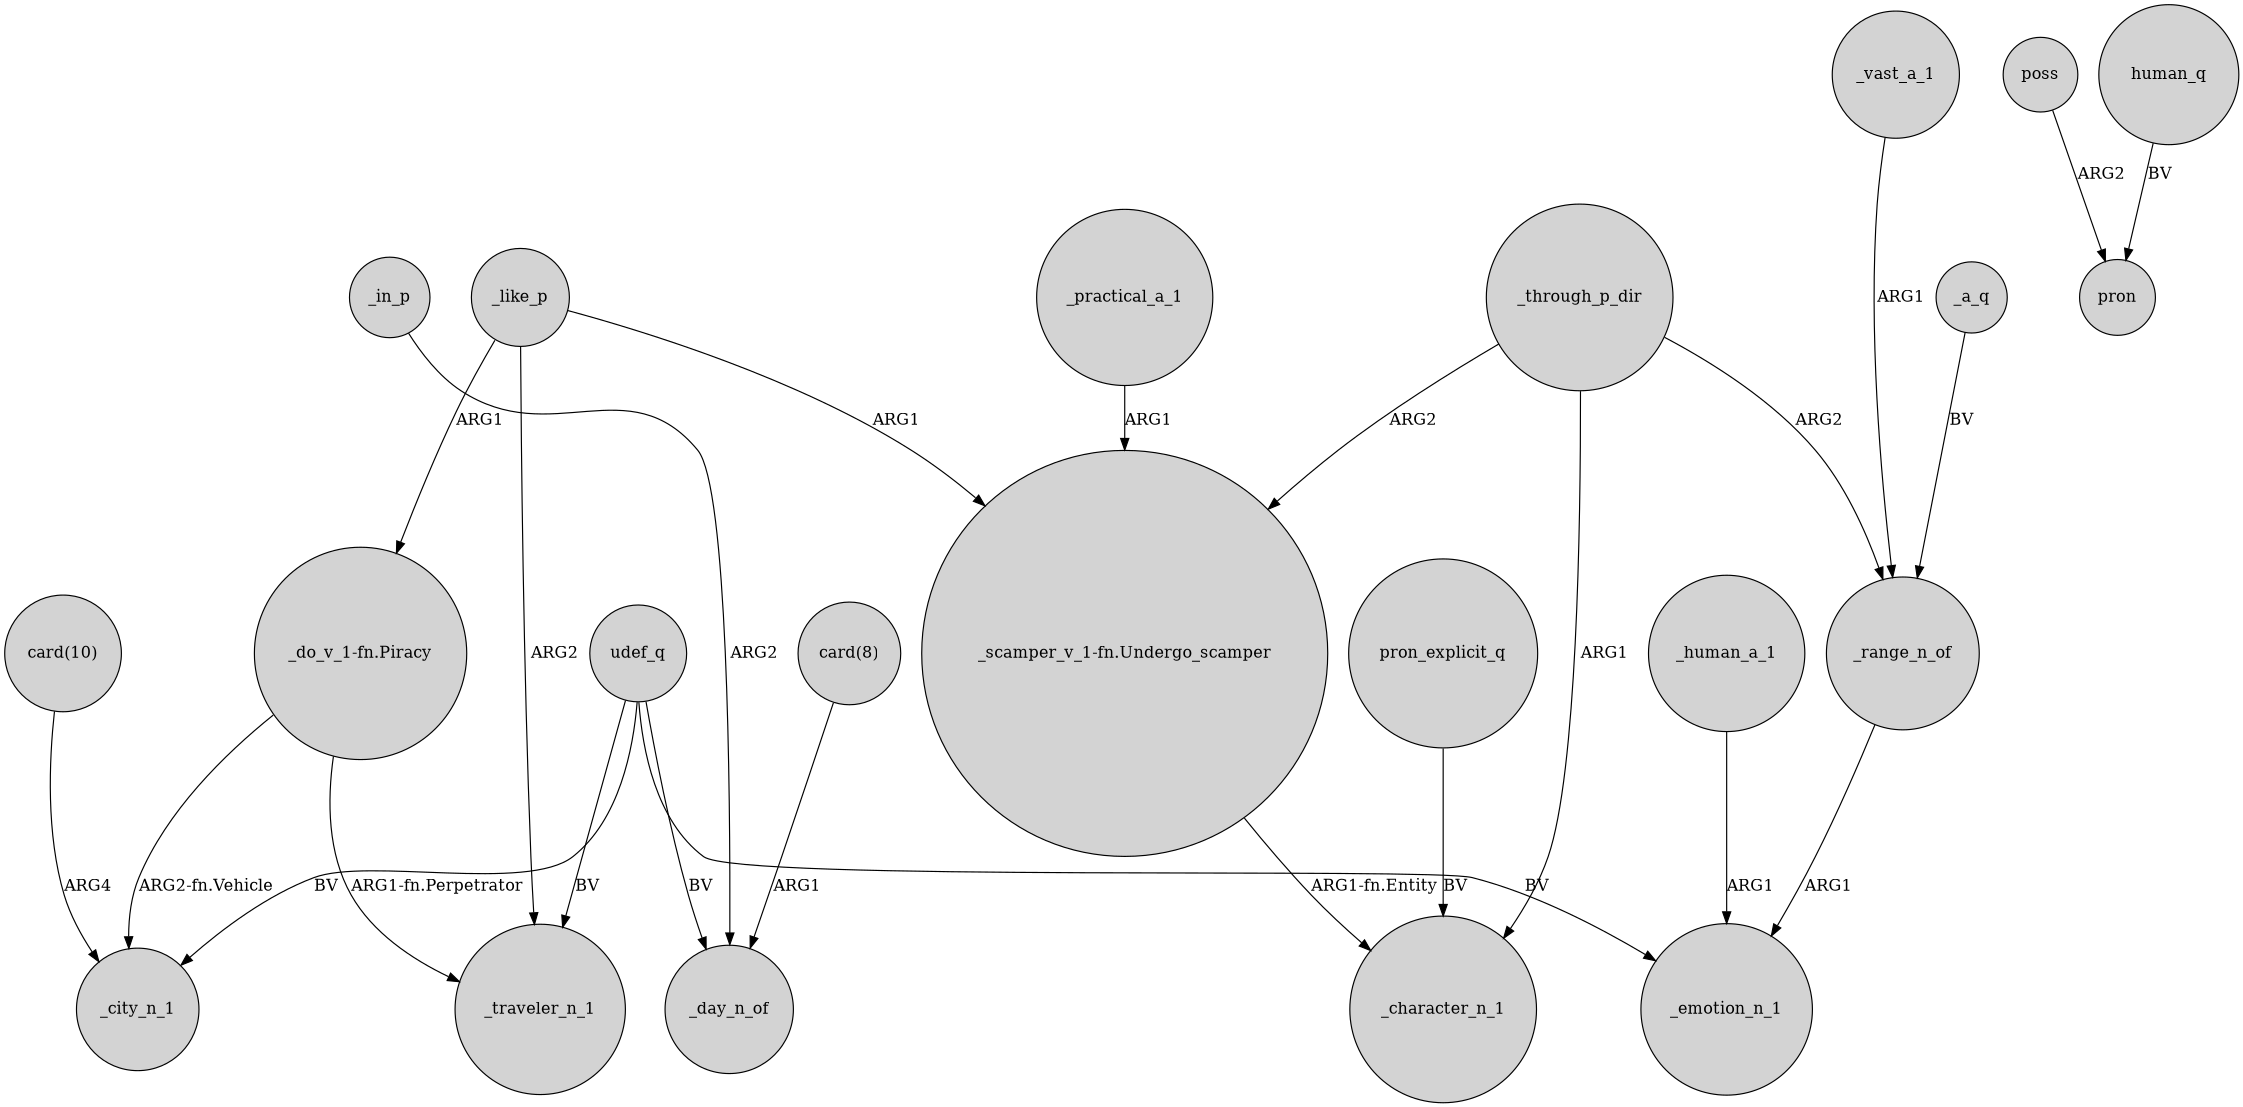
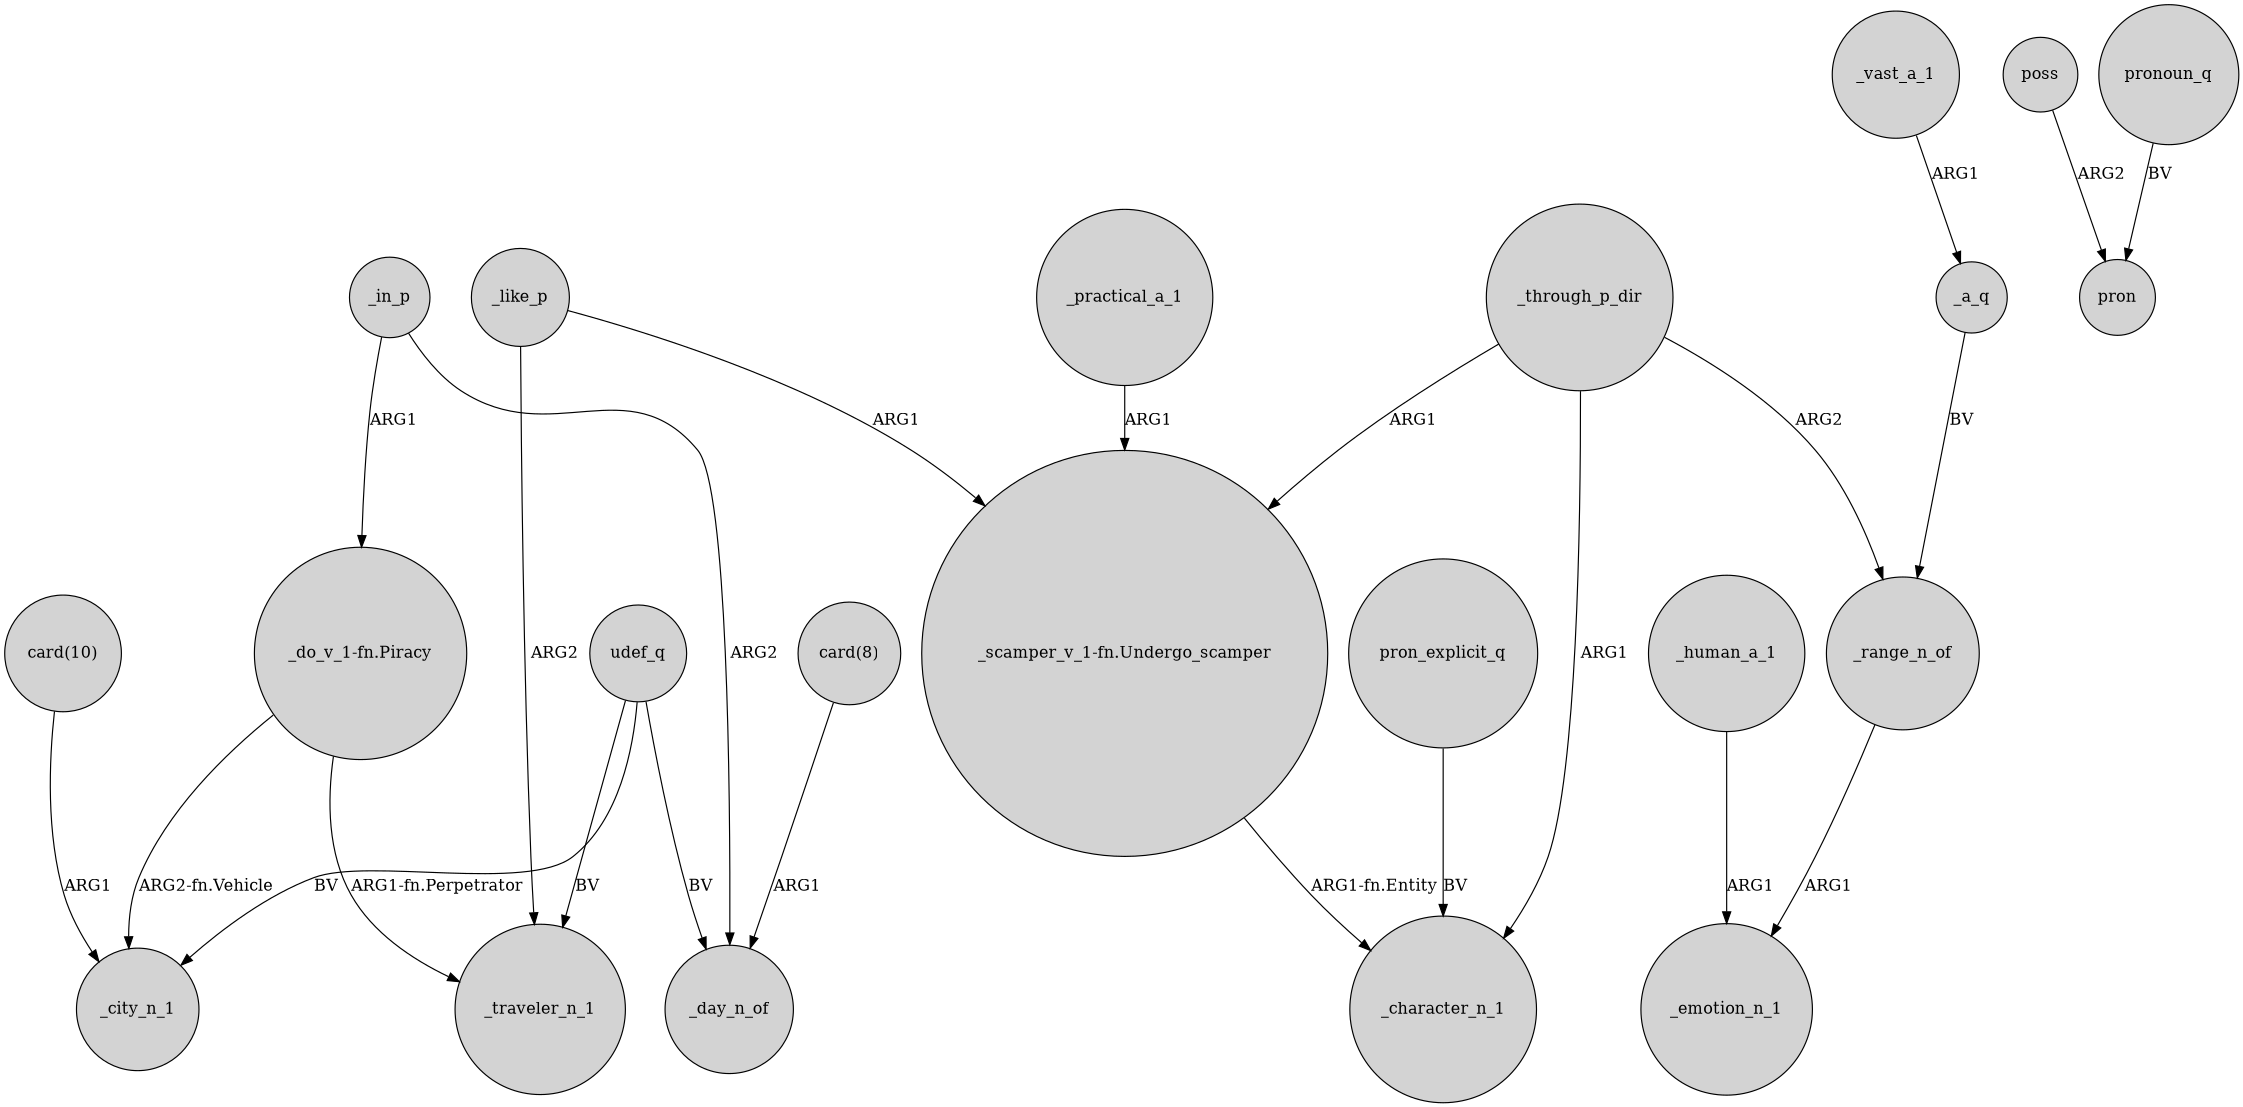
(2169, 75) -> (2169, 75)
(1875, 352) -> (1936, 194)
(1413, 420) -> (1413, 420)
(443, 439) -> (368, 436)
(1097, 873) -> none
(88, 886) -> (88, 886)
